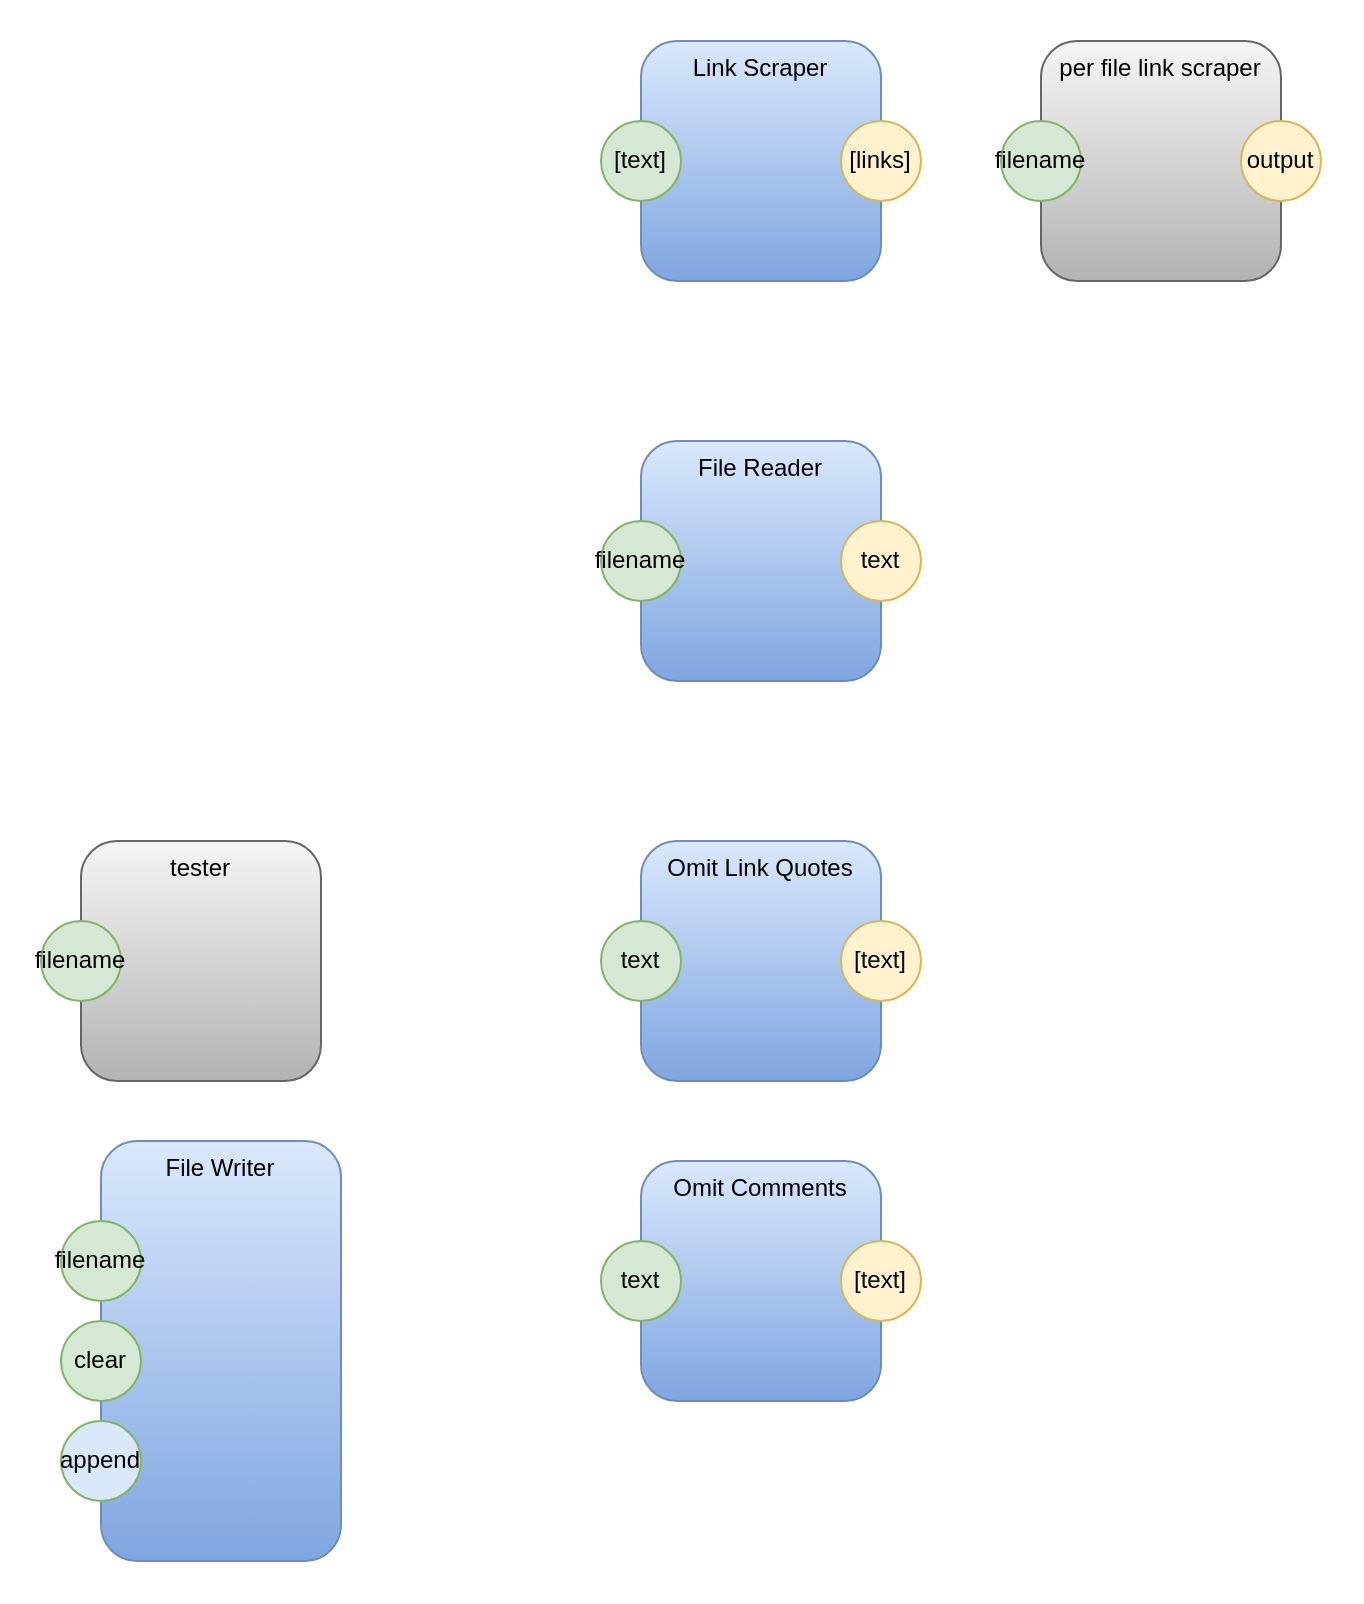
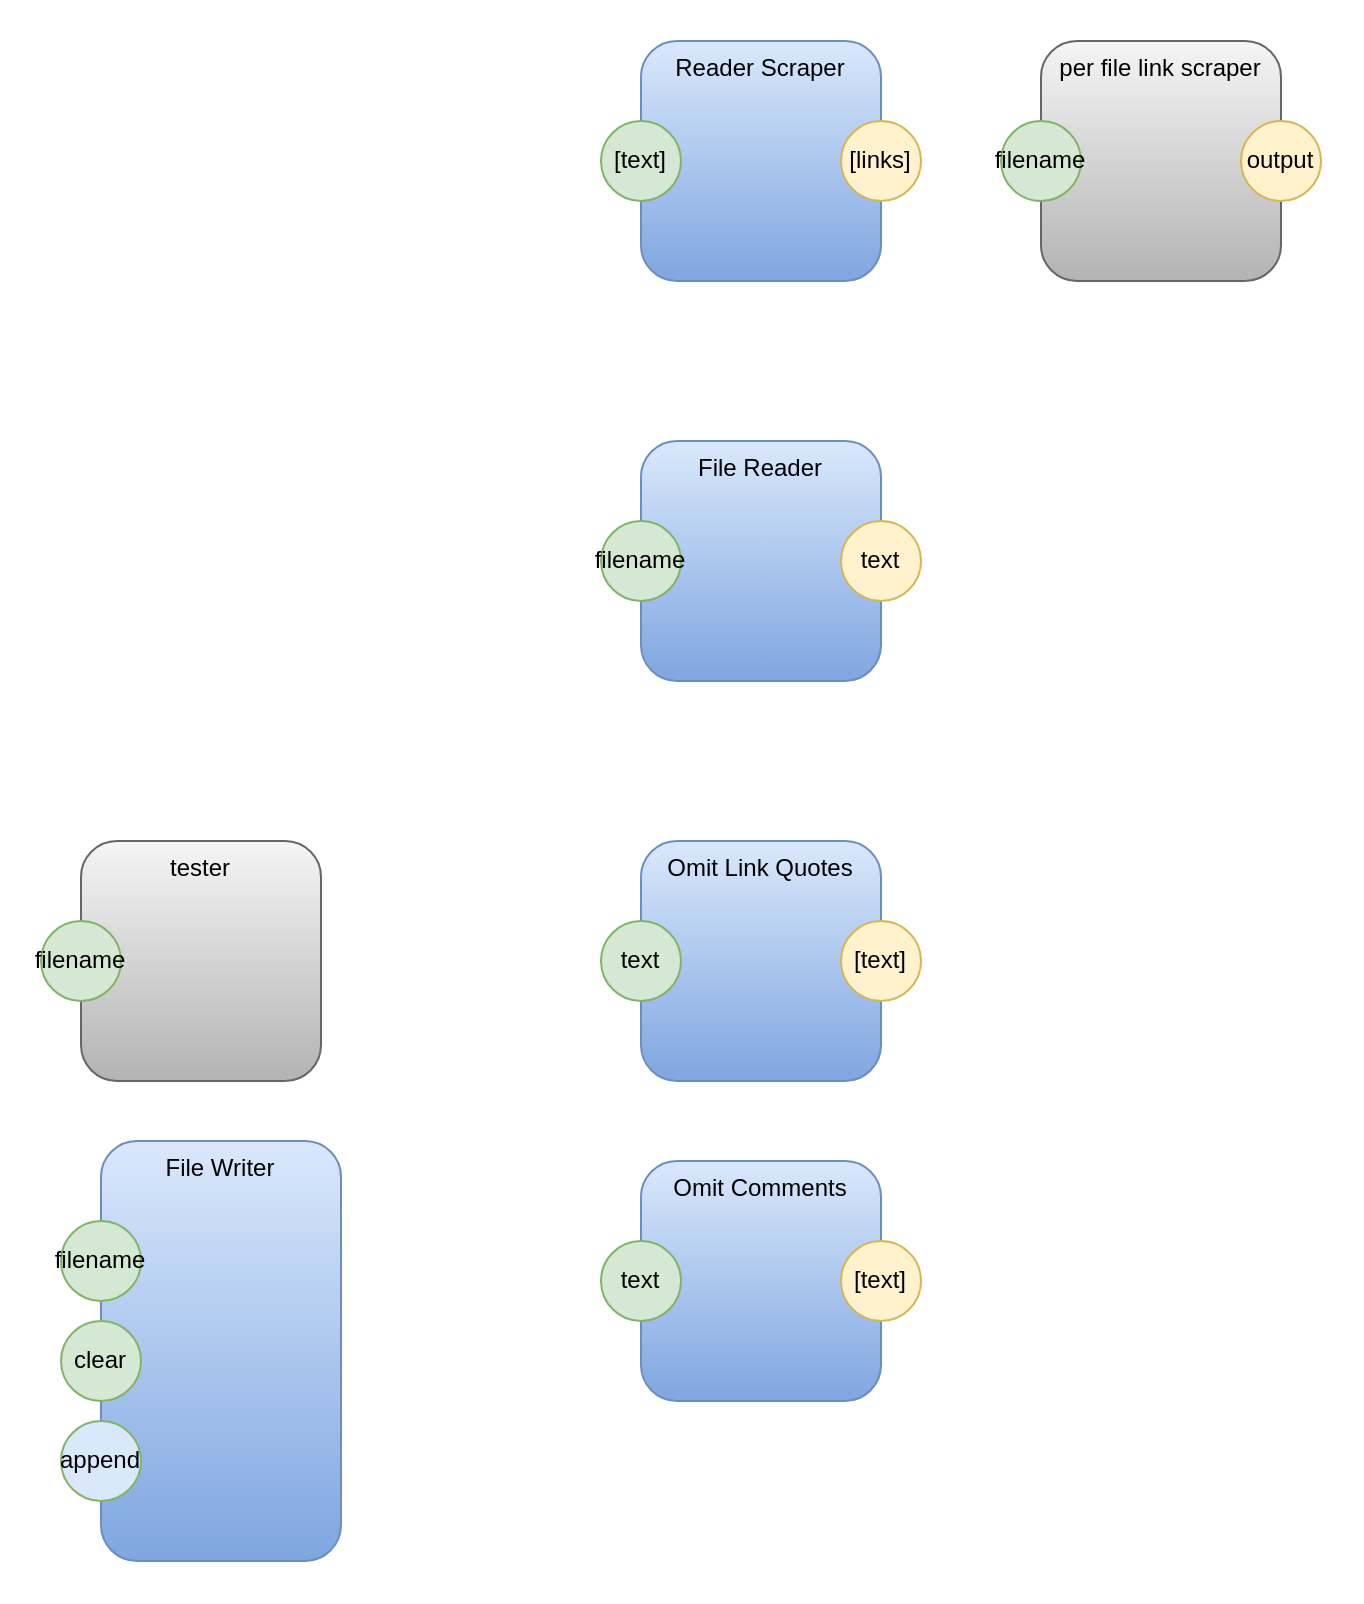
(761, 69) -> (761, 69)
